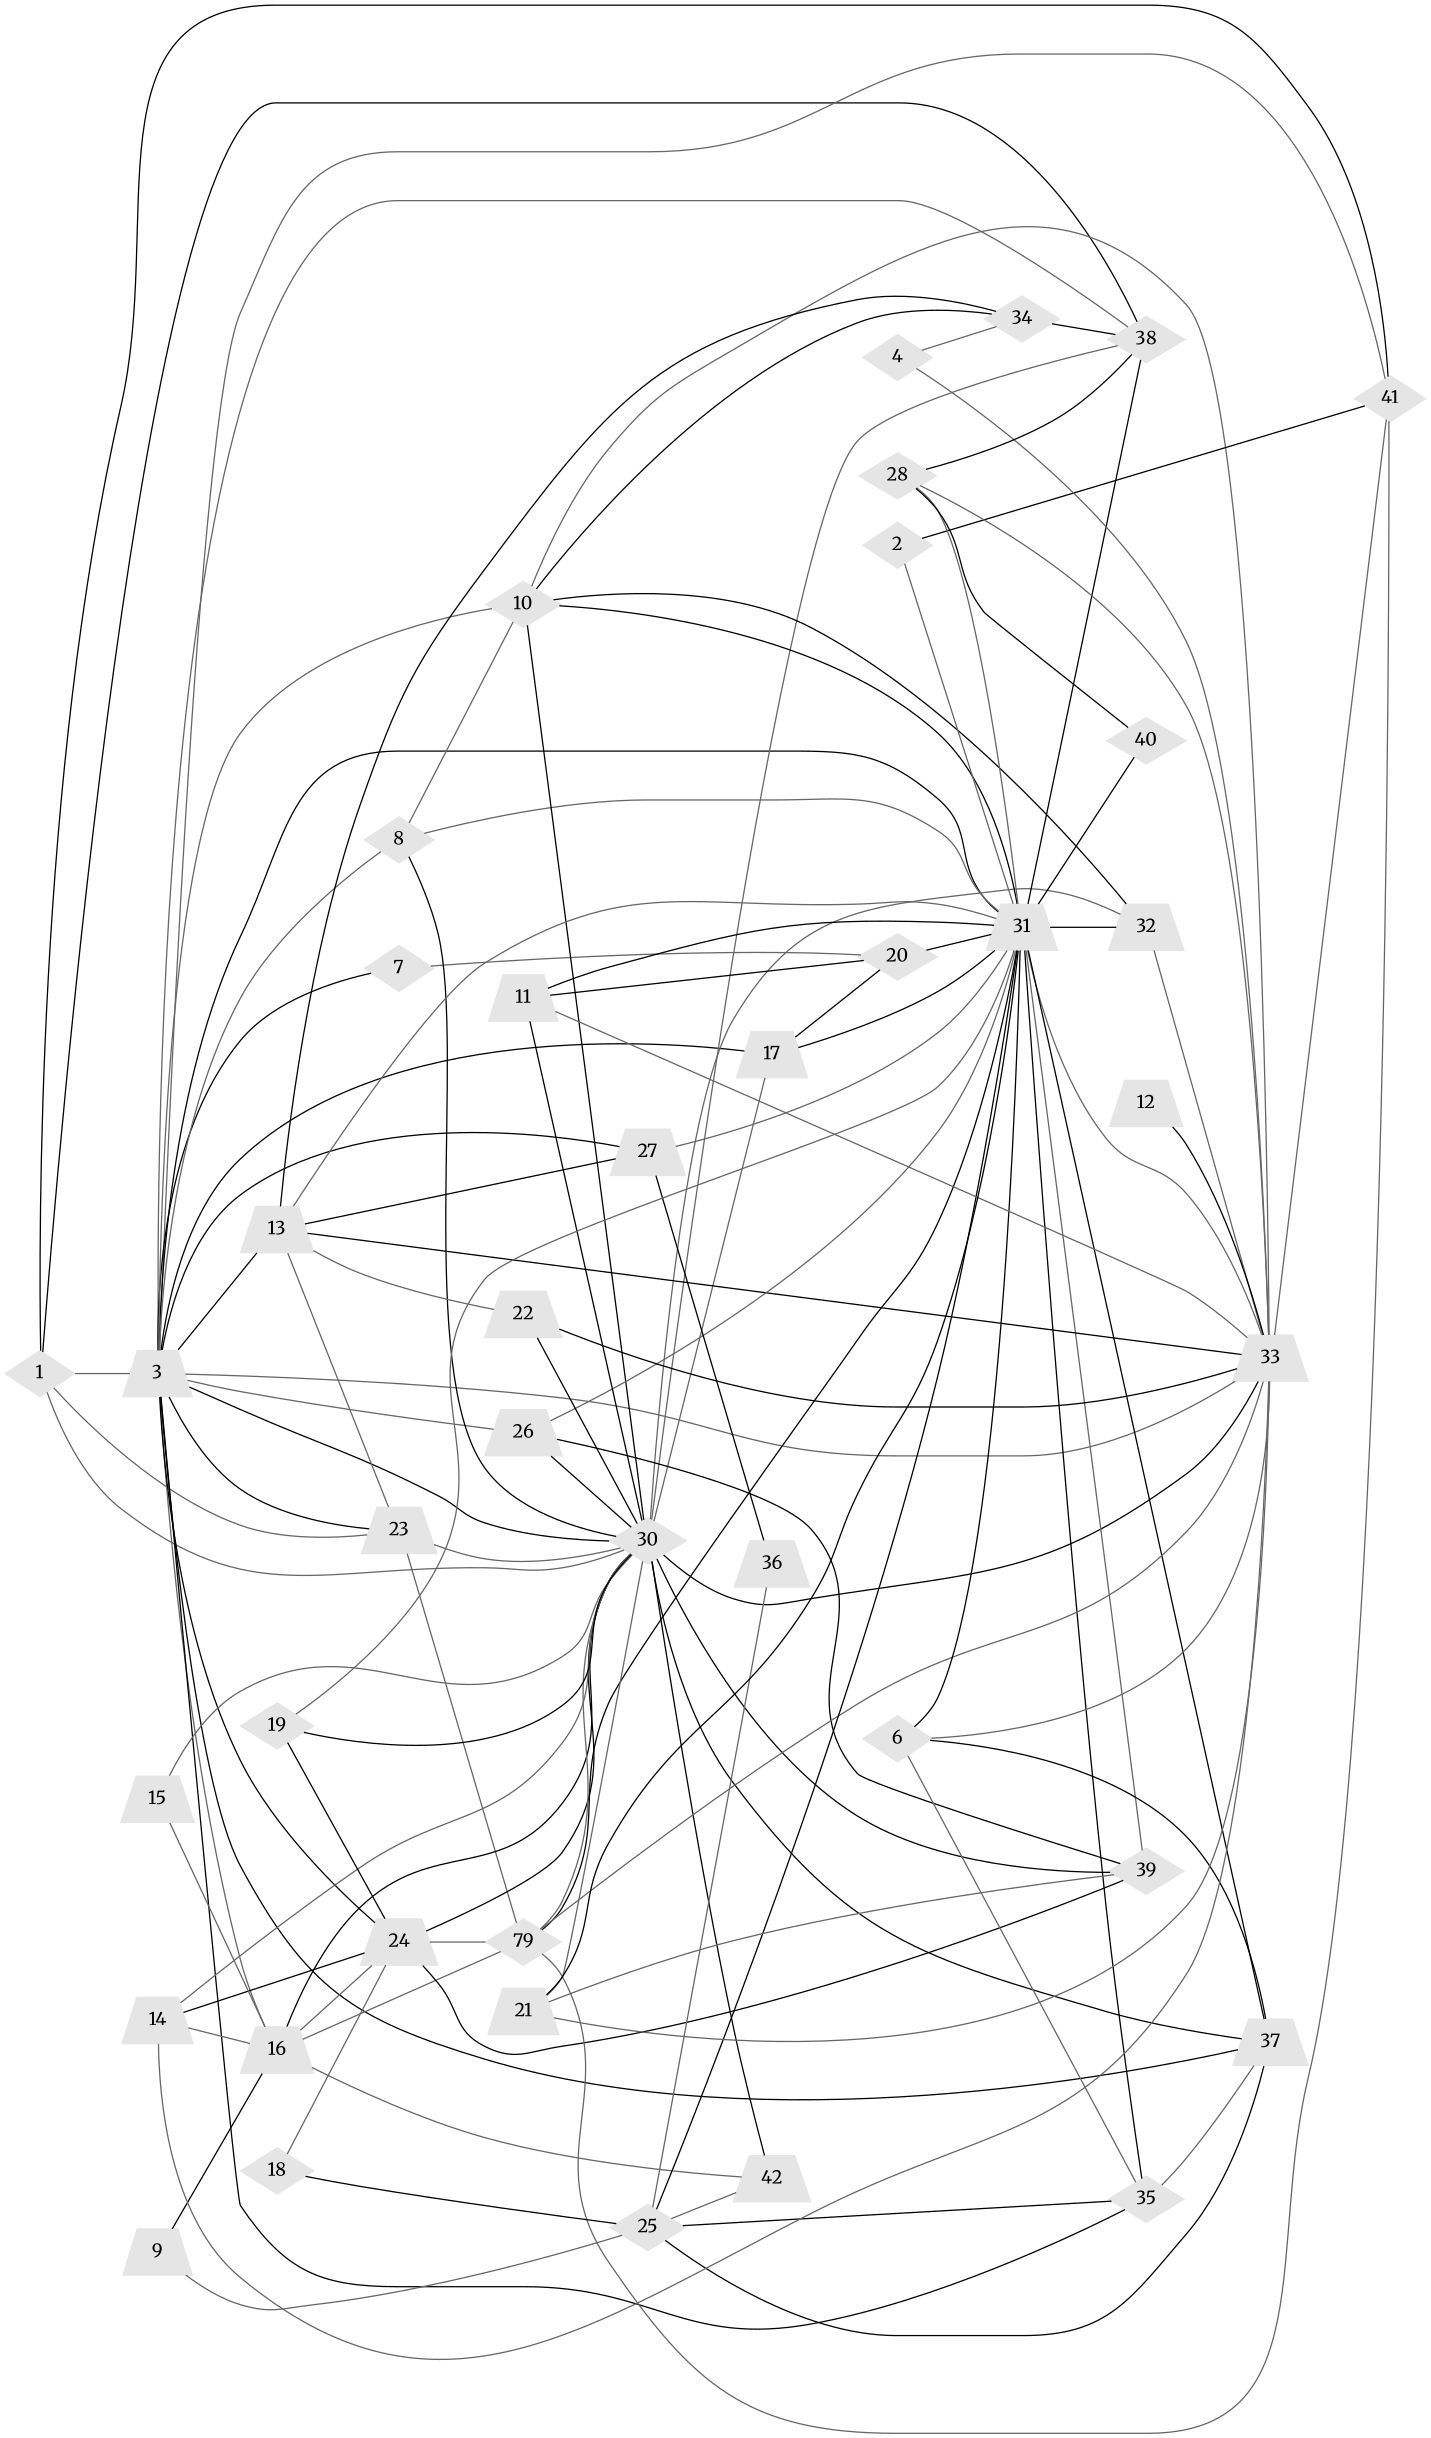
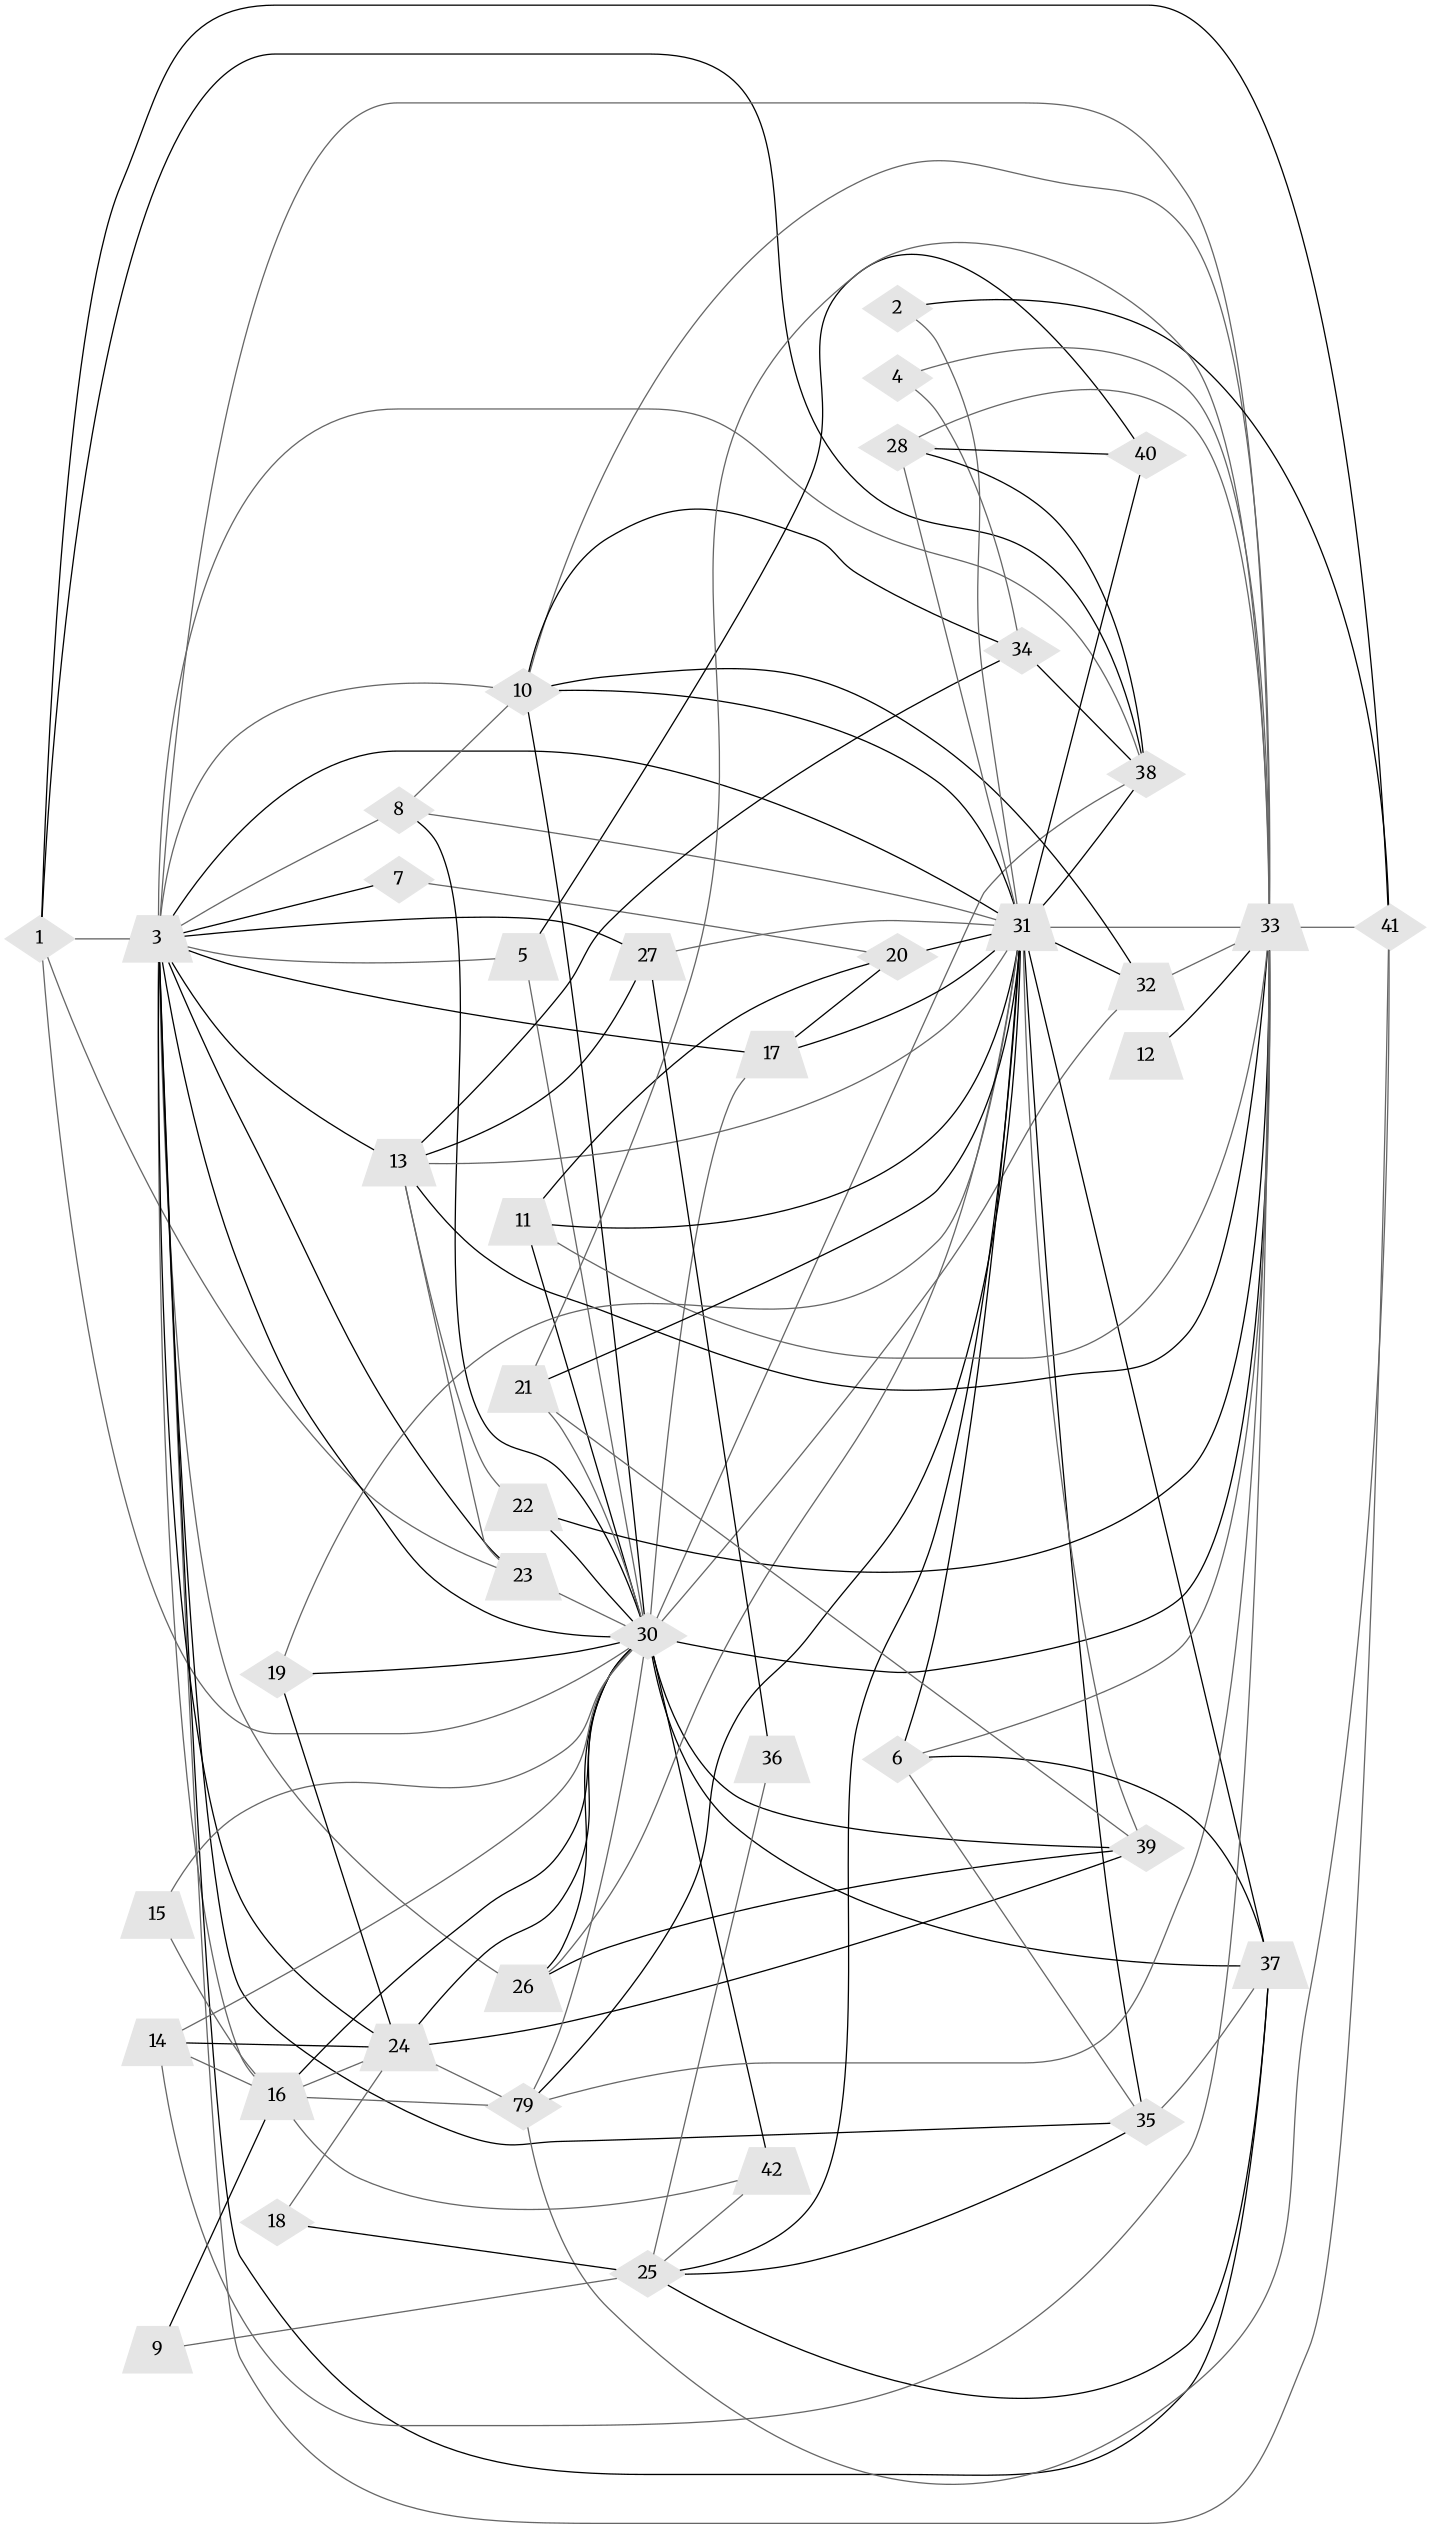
none -> (523, 957)
(459, 1729) -> none
